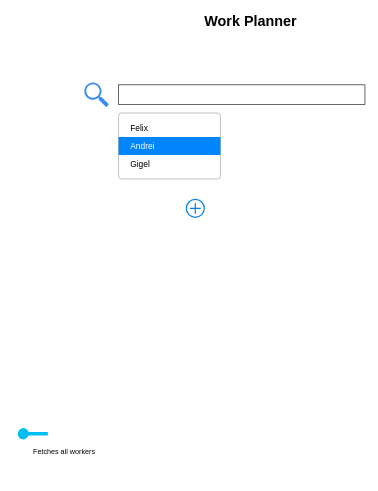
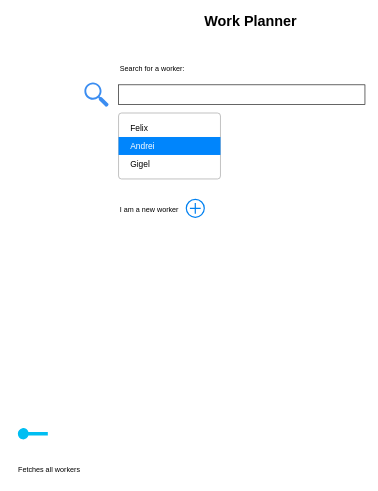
none -> (152, 69)
none -> (149, 210)
(64, 453) -> (49, 471)
